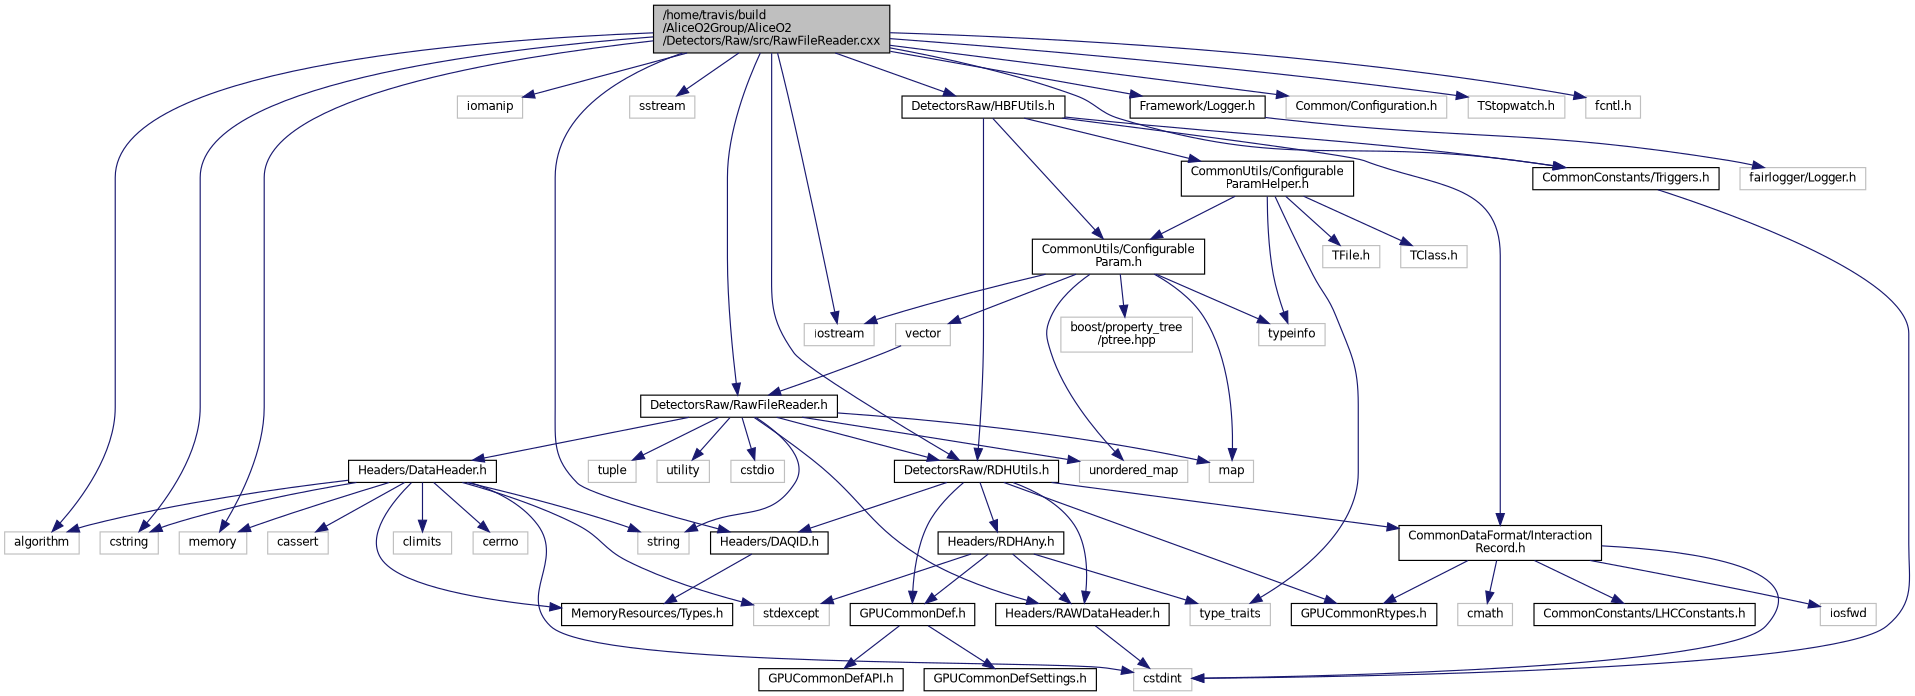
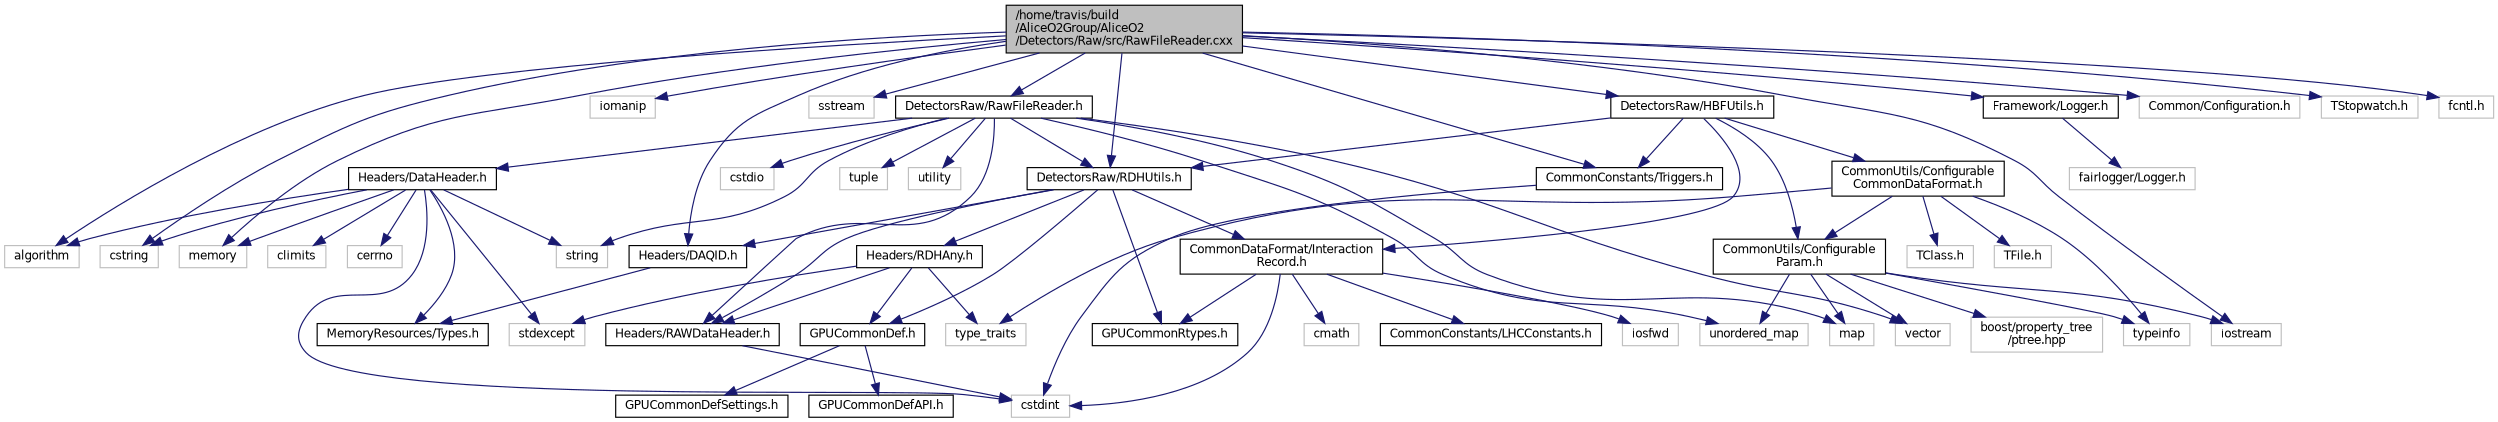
(1267, 179) -> (1918, 179)
(841, 369) -> (1509, 212)
(298, 543) -> none
